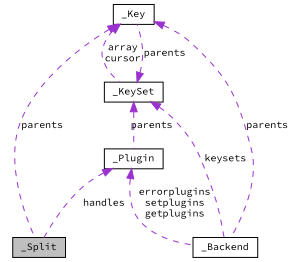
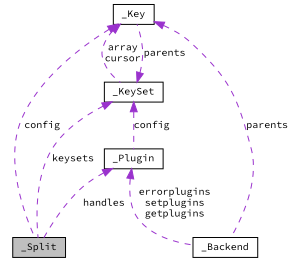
(43, 125) -> (43, 125)
(152, 125) -> (152, 125)
(204, 166) -> (47, 160)
